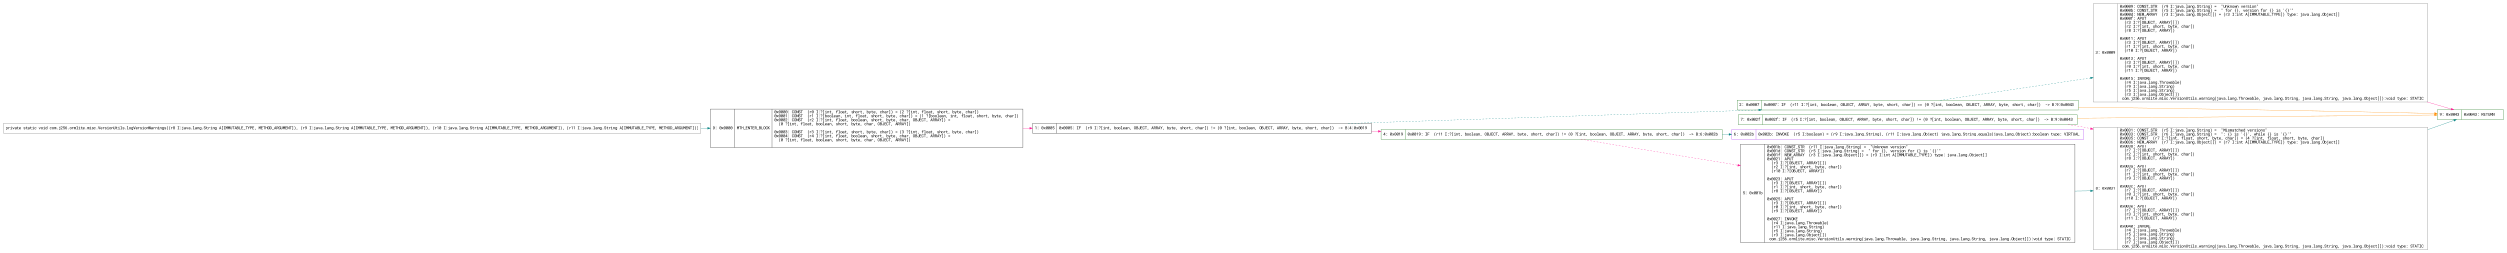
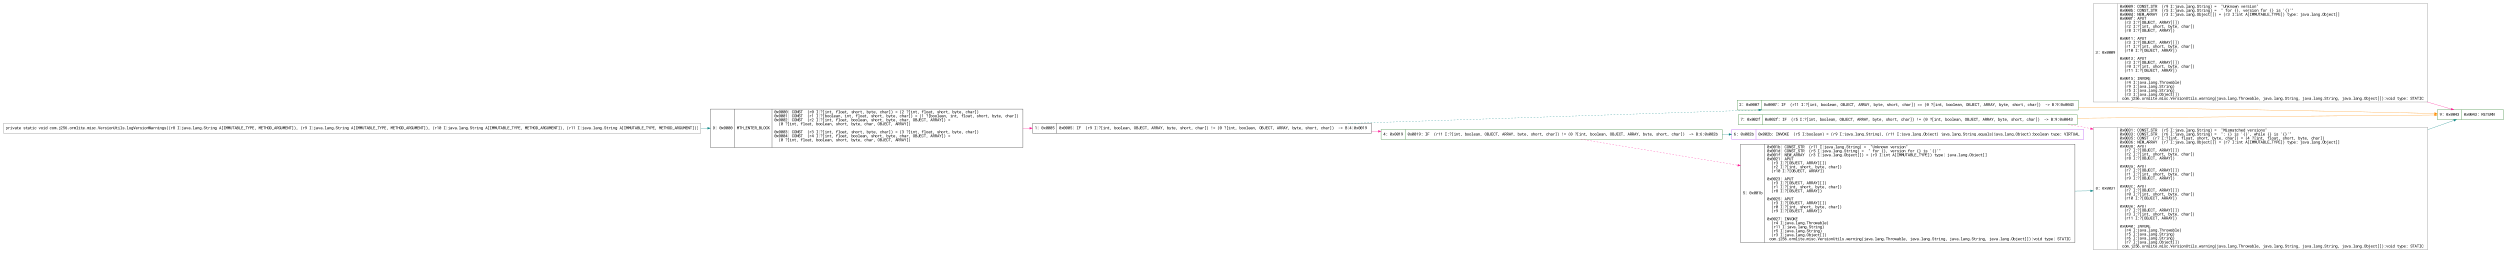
(2015, 89) -> none
